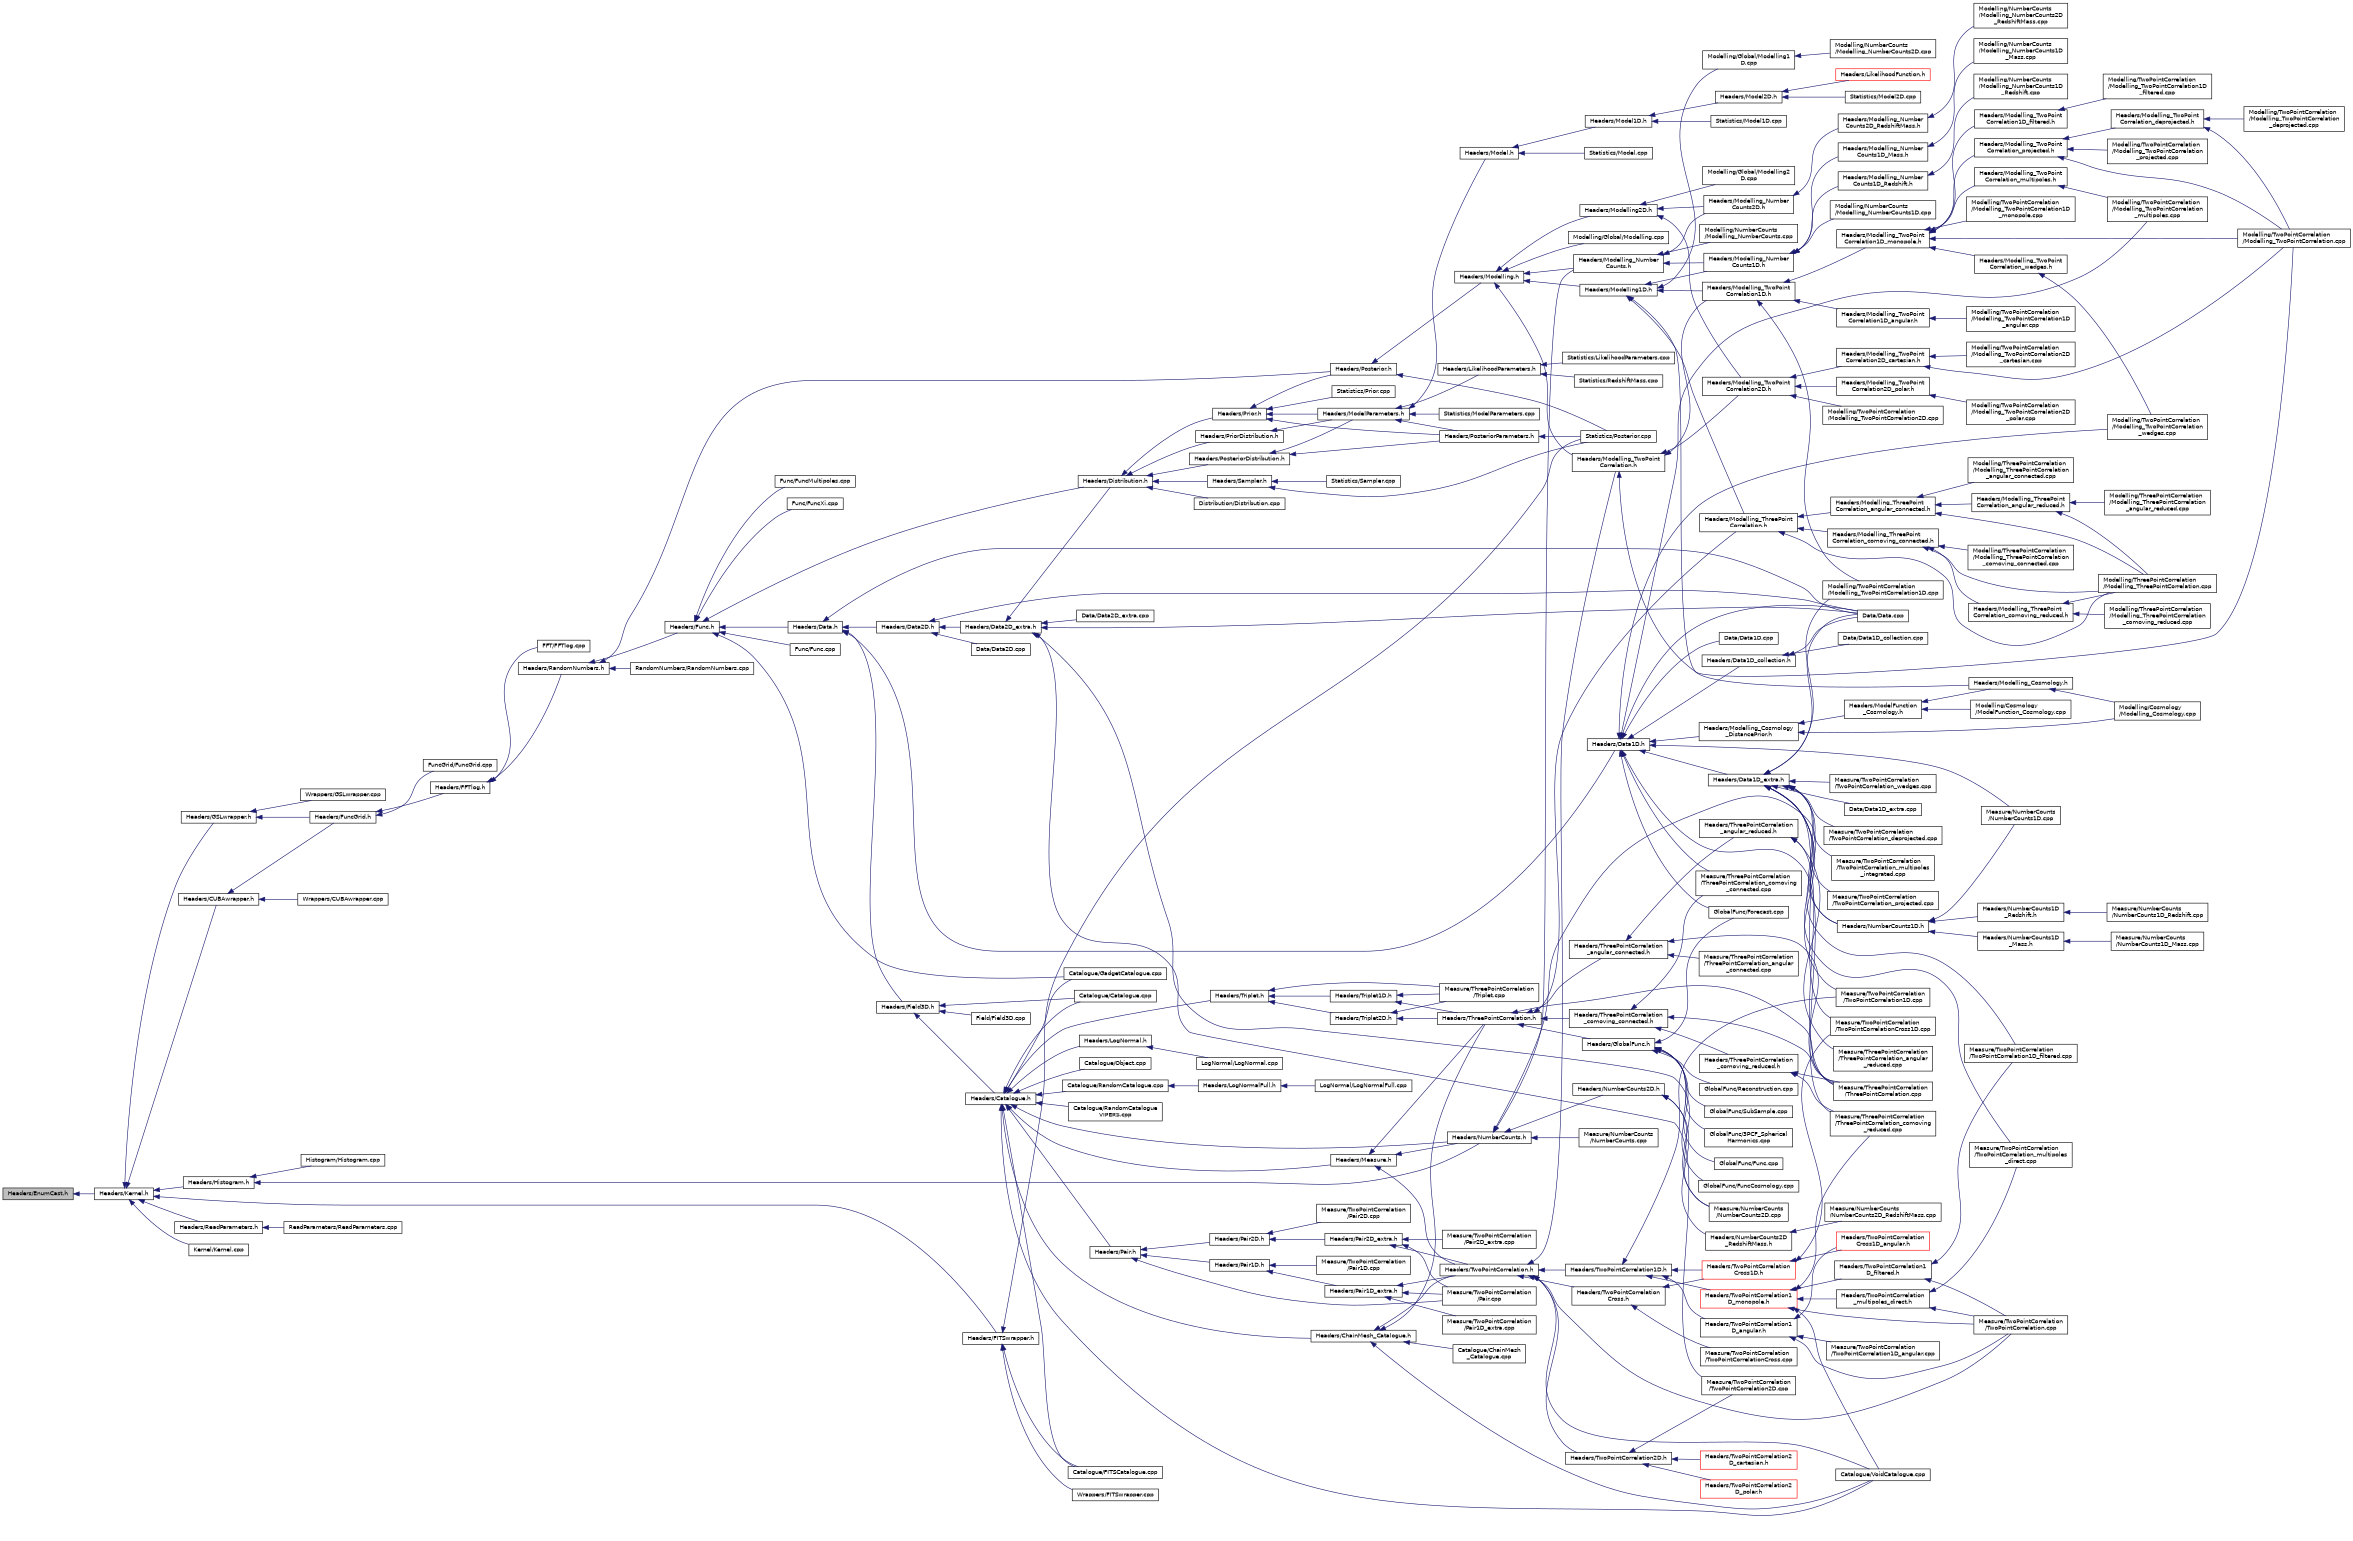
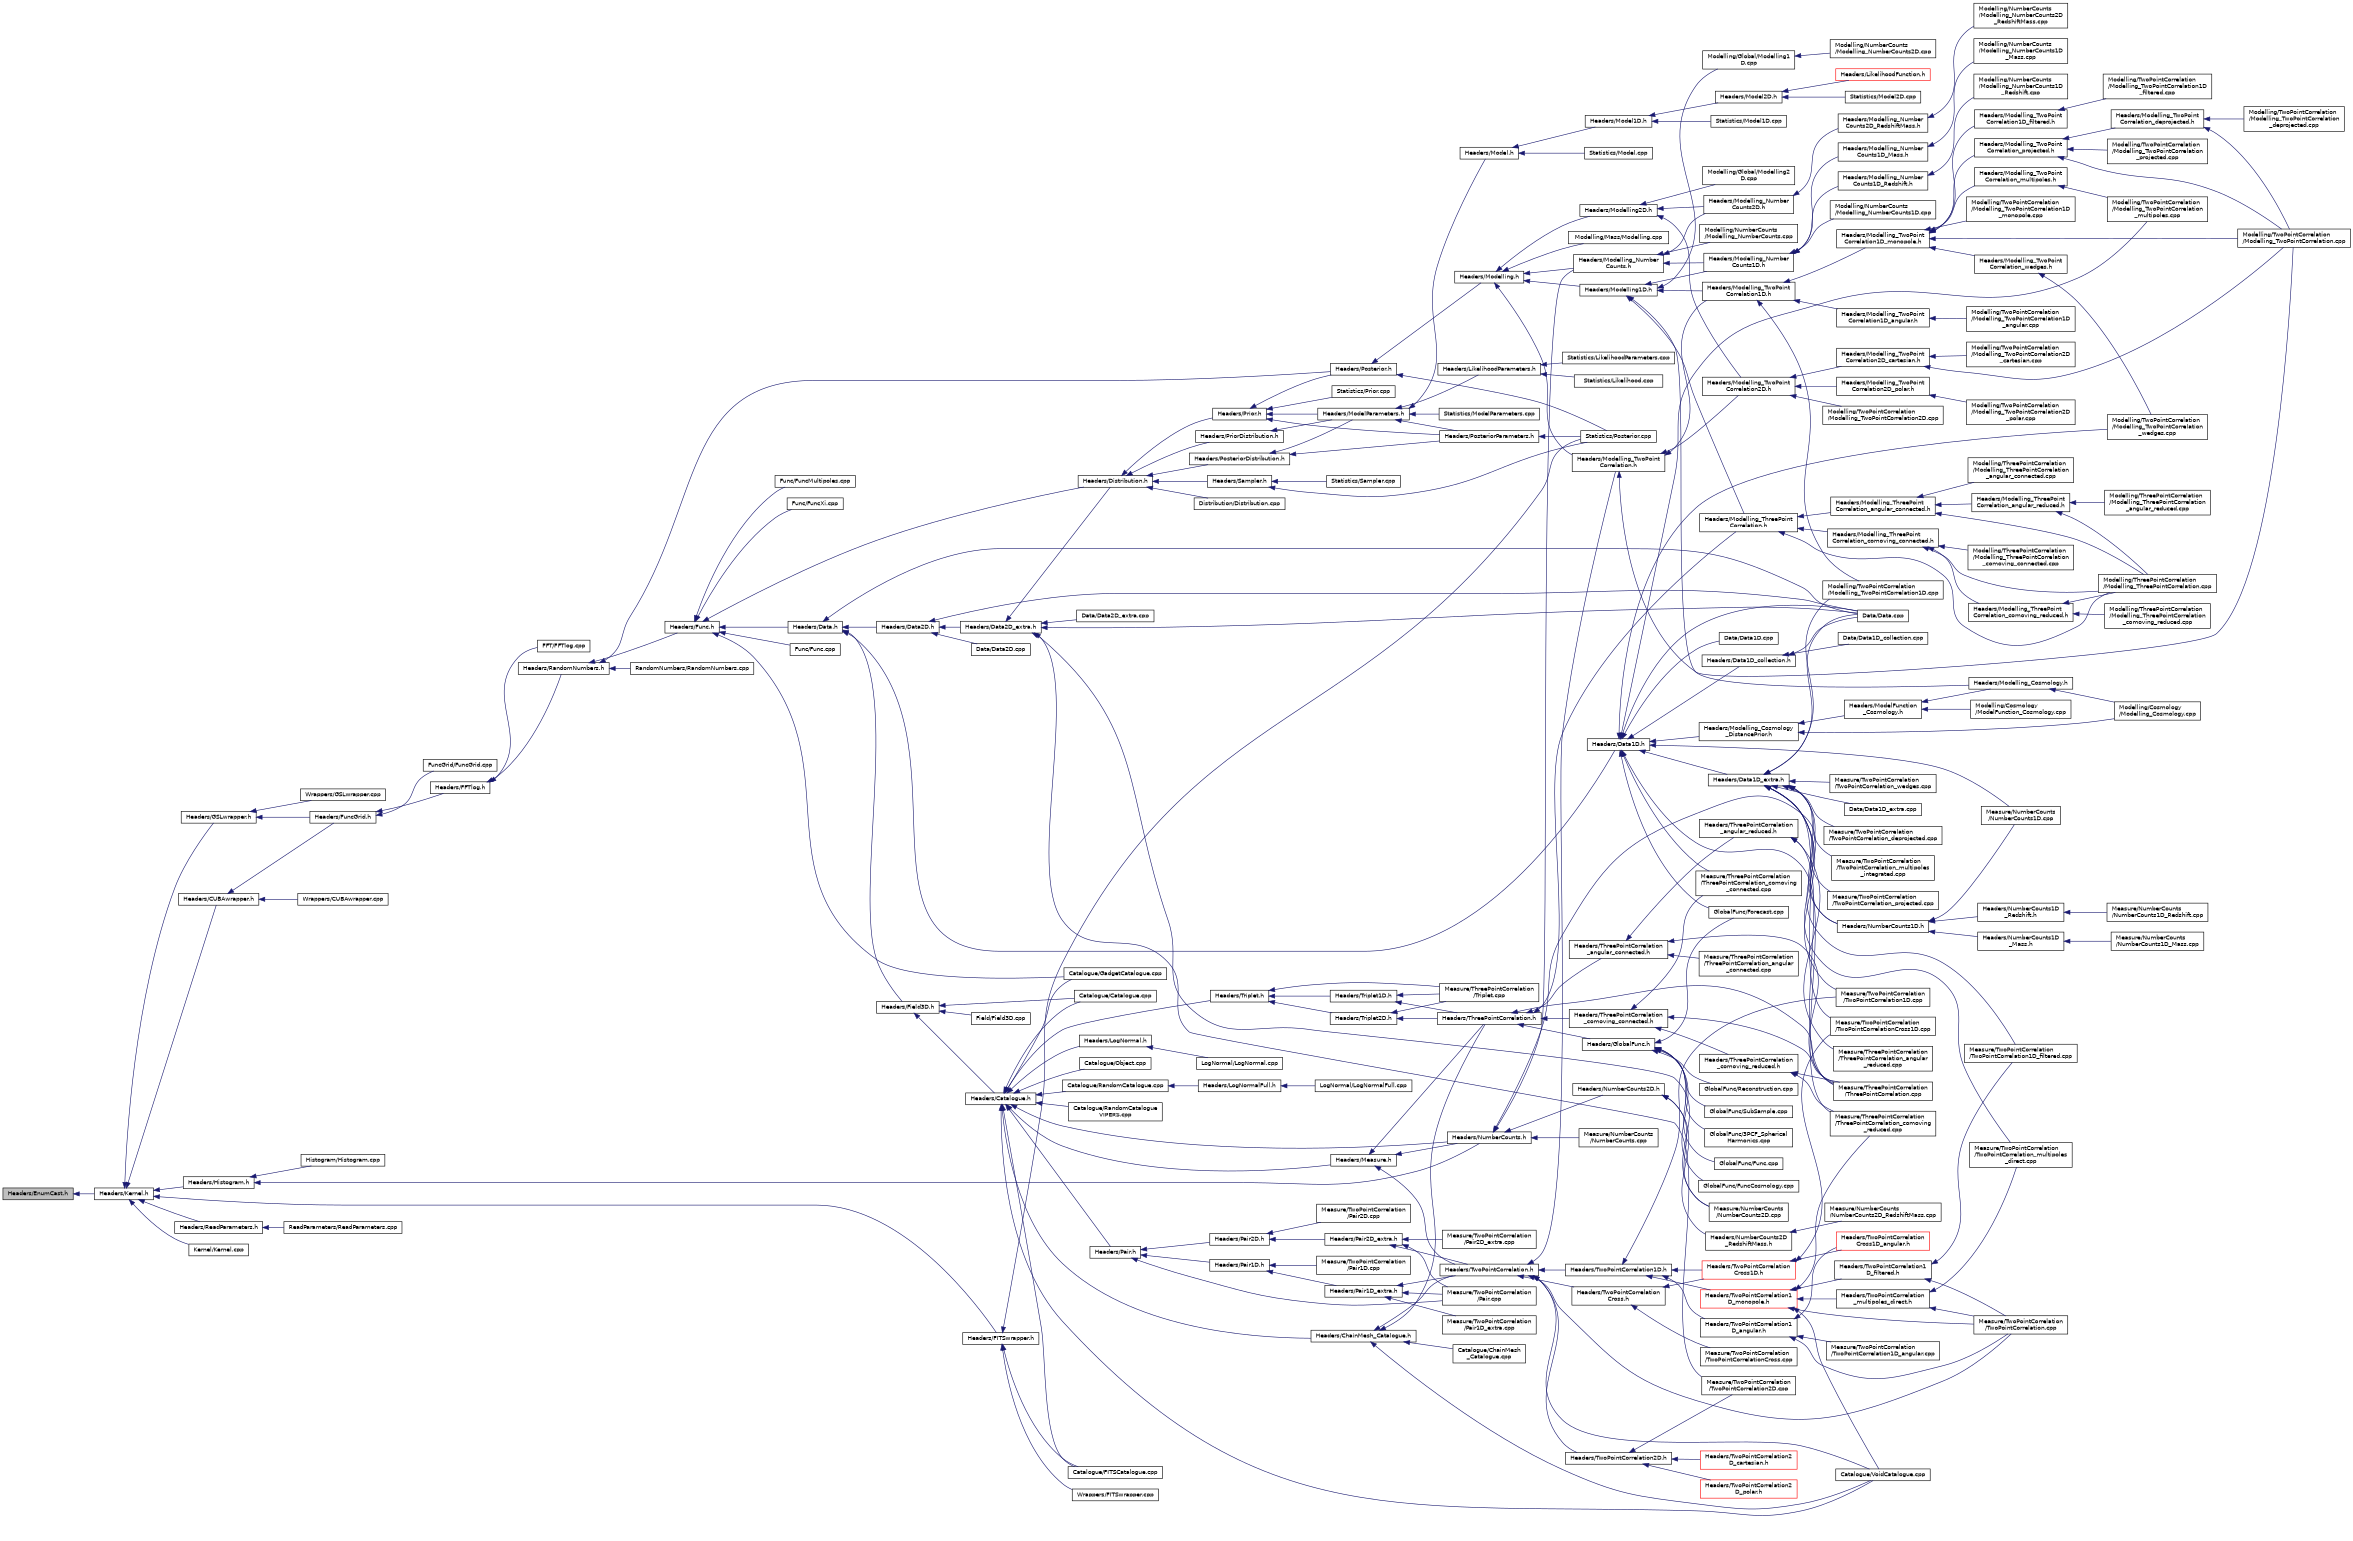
(1619, 238) -> (1619, 238)
(1619, 381) -> (1619, 381)
